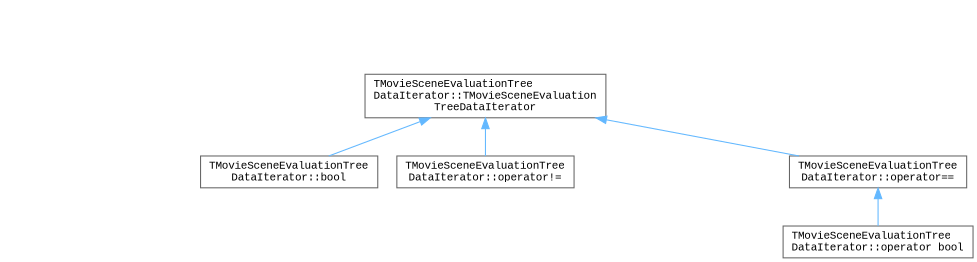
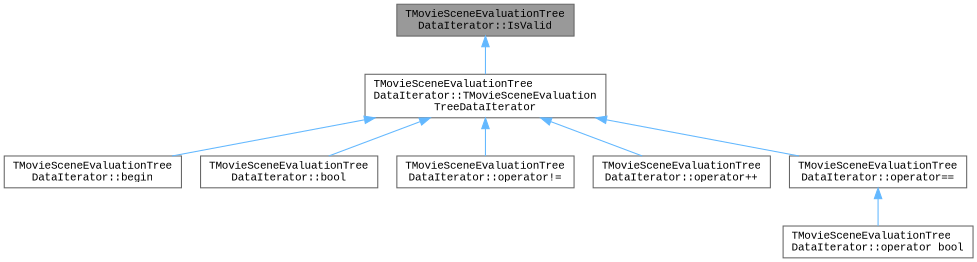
none -> (485, 20)
none -> (93, 172)
none -> (682, 172)
